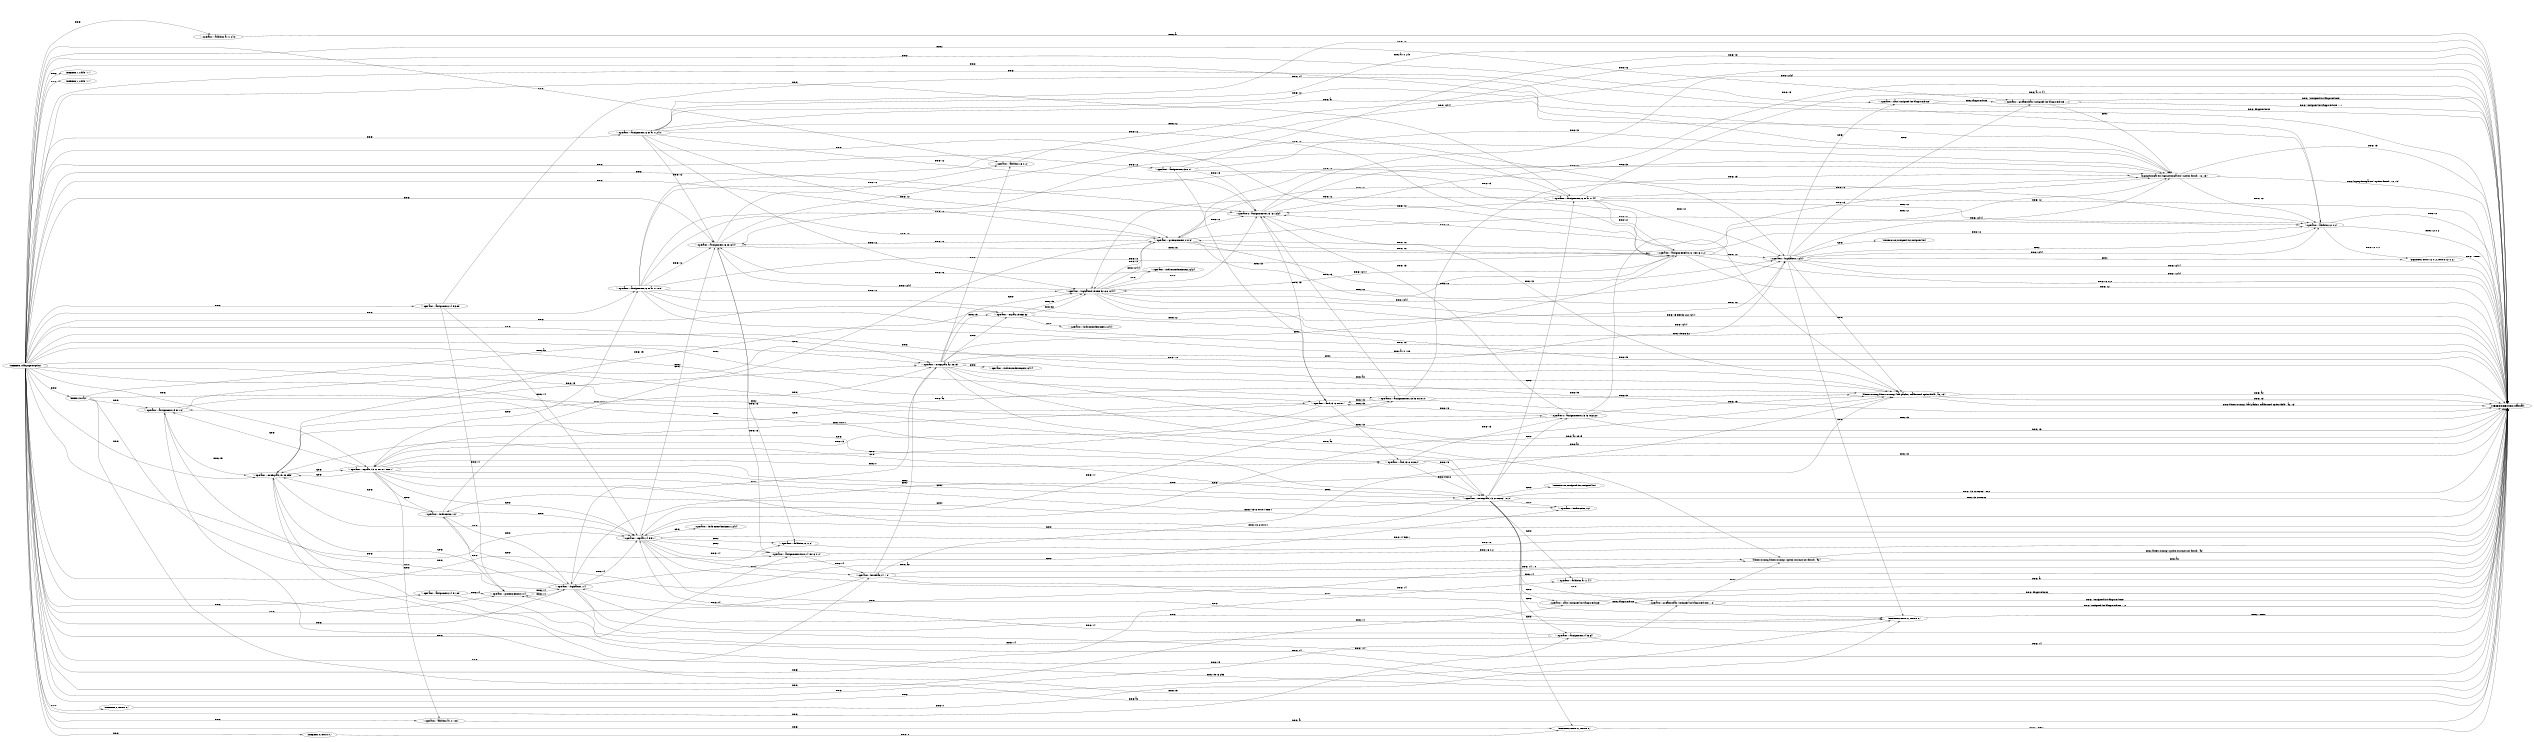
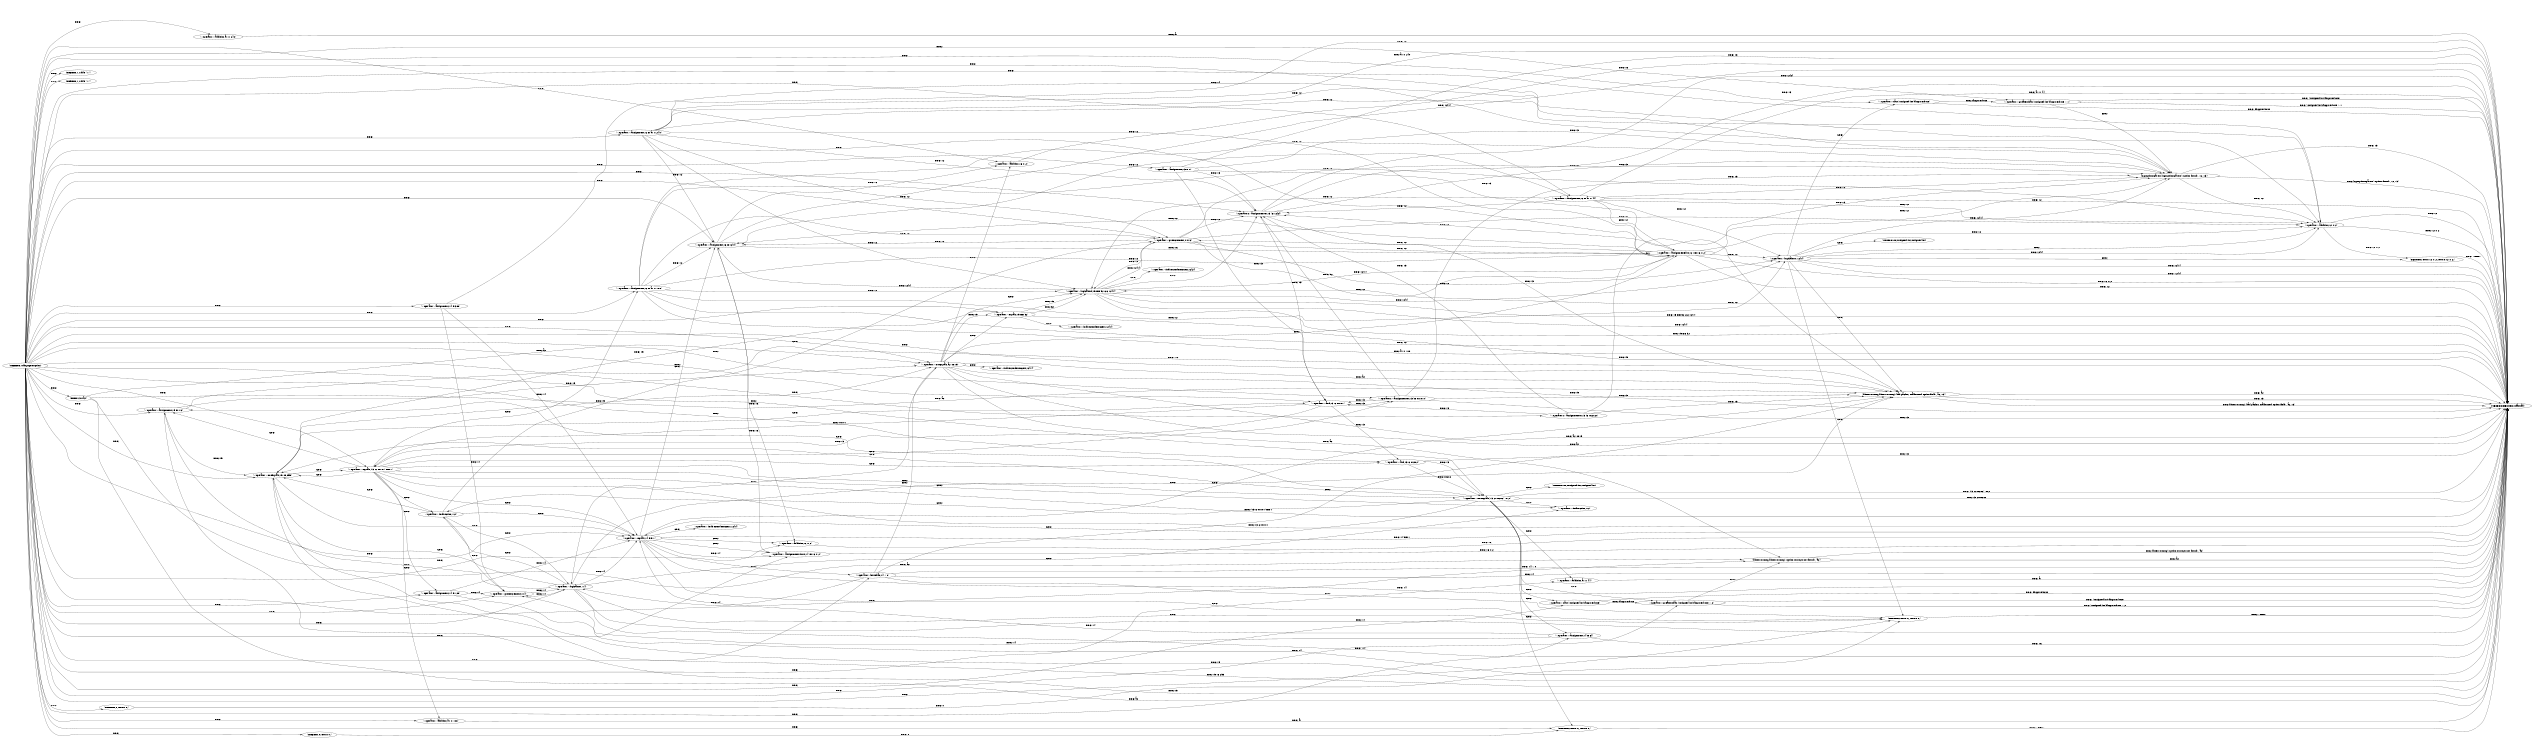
(1536, 89) -> (1347, 86)
(1328, 100) -> (1328, 100)
(1235, 125) -> none
(1902, 169) -> none
(1366, 188) -> none
(919, 213) -> none
(1623, 220) -> (1623, 220)
(933, 274) -> (1195, 220)
(1328, 274) -> (1328, 274)
(1383, 358) -> none
(1541, 360) -> none
(600, 401) -> (600, 401)
(117, 404) -> (79, 411)
(2046, 430) -> none
(1487, 435) -> none
(1522, 451) -> none
(873, 464) -> (873, 464)
(1115, 478) -> (539, 566)
none -> (407, 530)
(834, 565) -> none
(2037, 644) -> (2037, 644)
